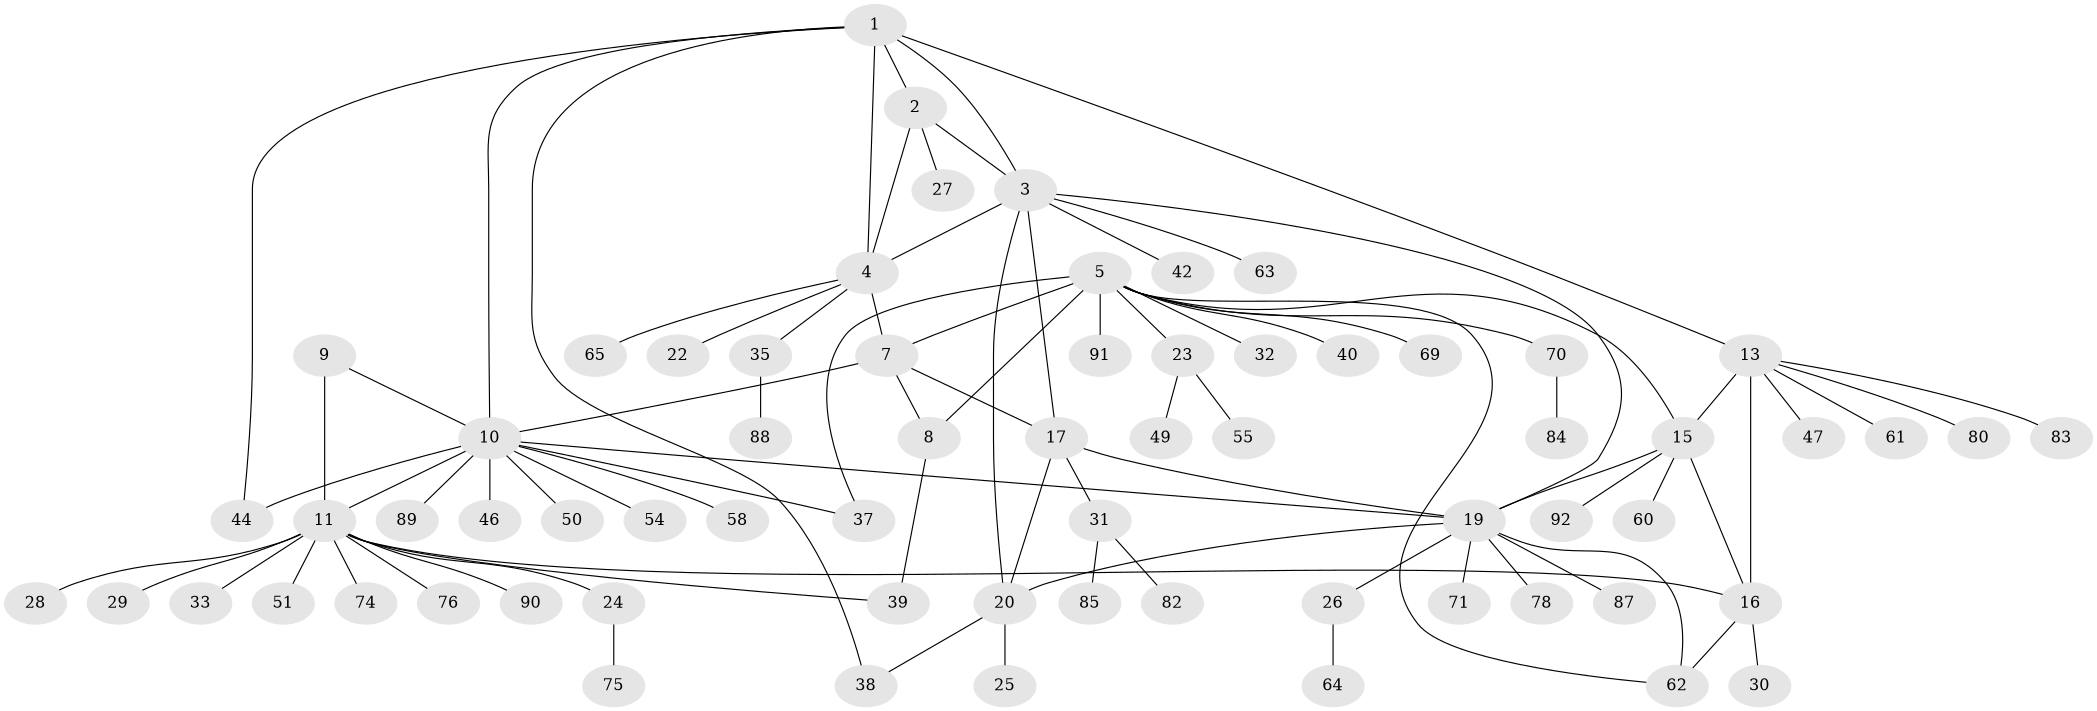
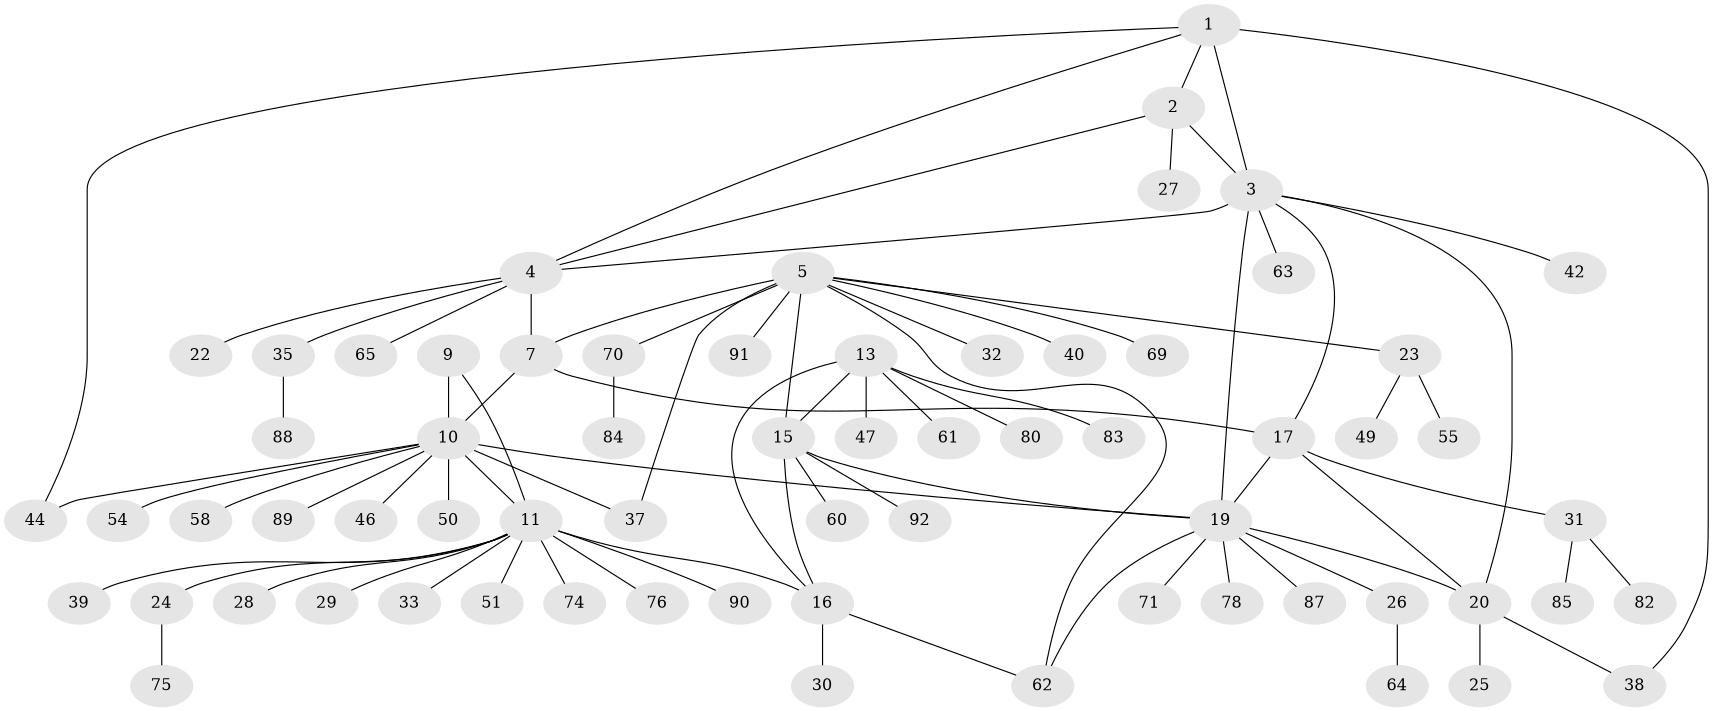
(515, 88) -> none
(1315, 185) -> none
(929, 438) -> none
